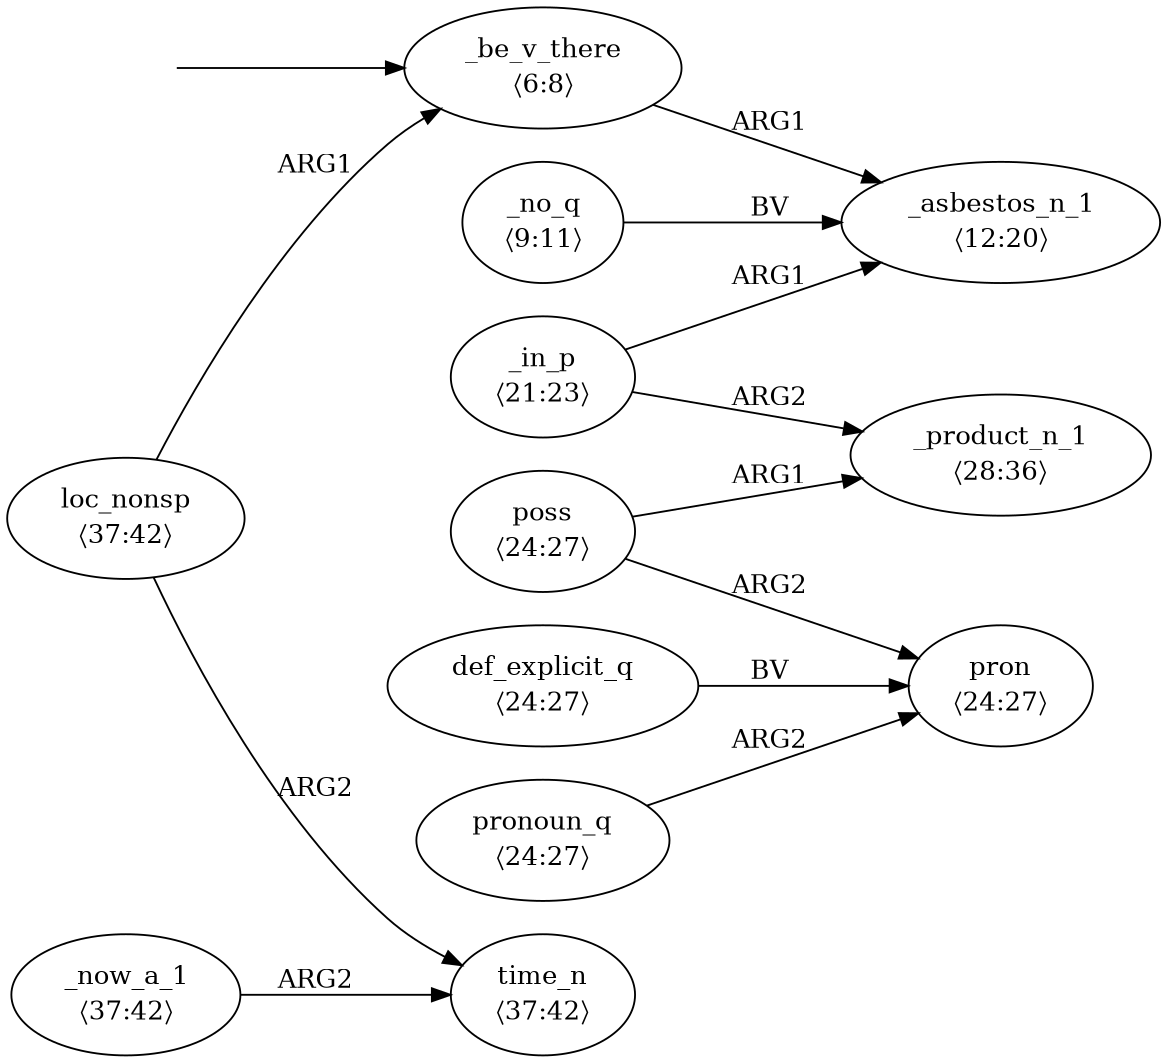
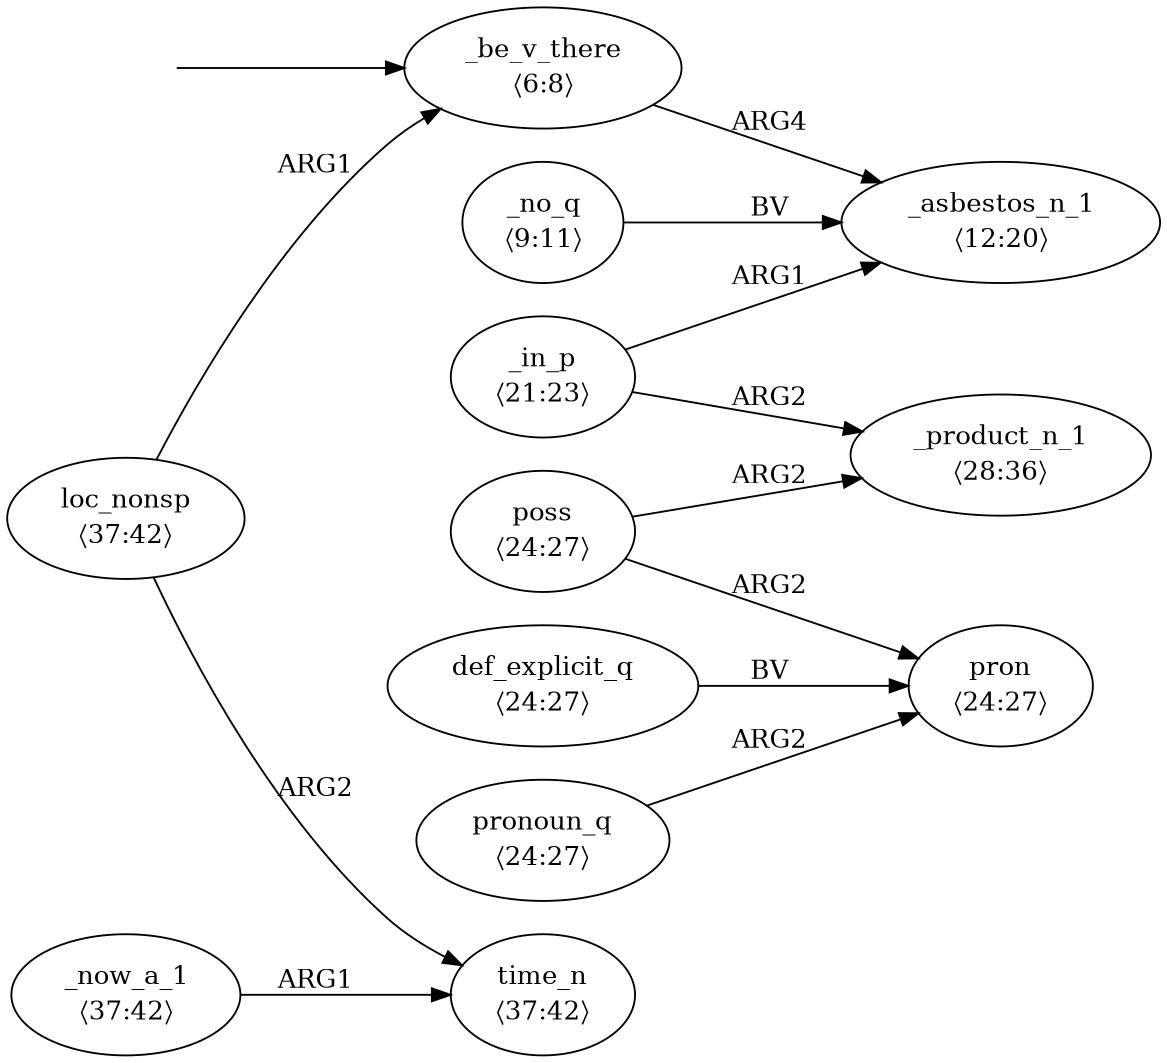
(770, 123) -> (770, 123)
(770, 477) -> (770, 477)
(316, 981) -> (316, 981)
